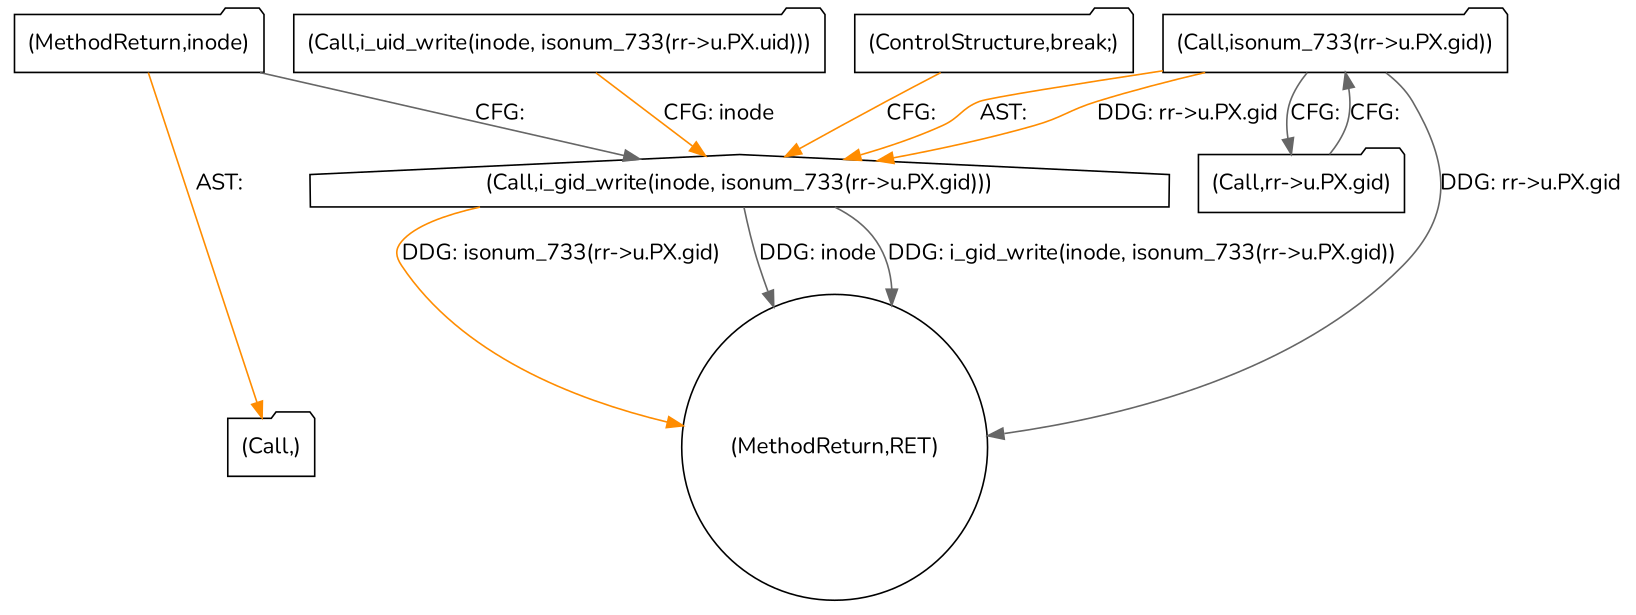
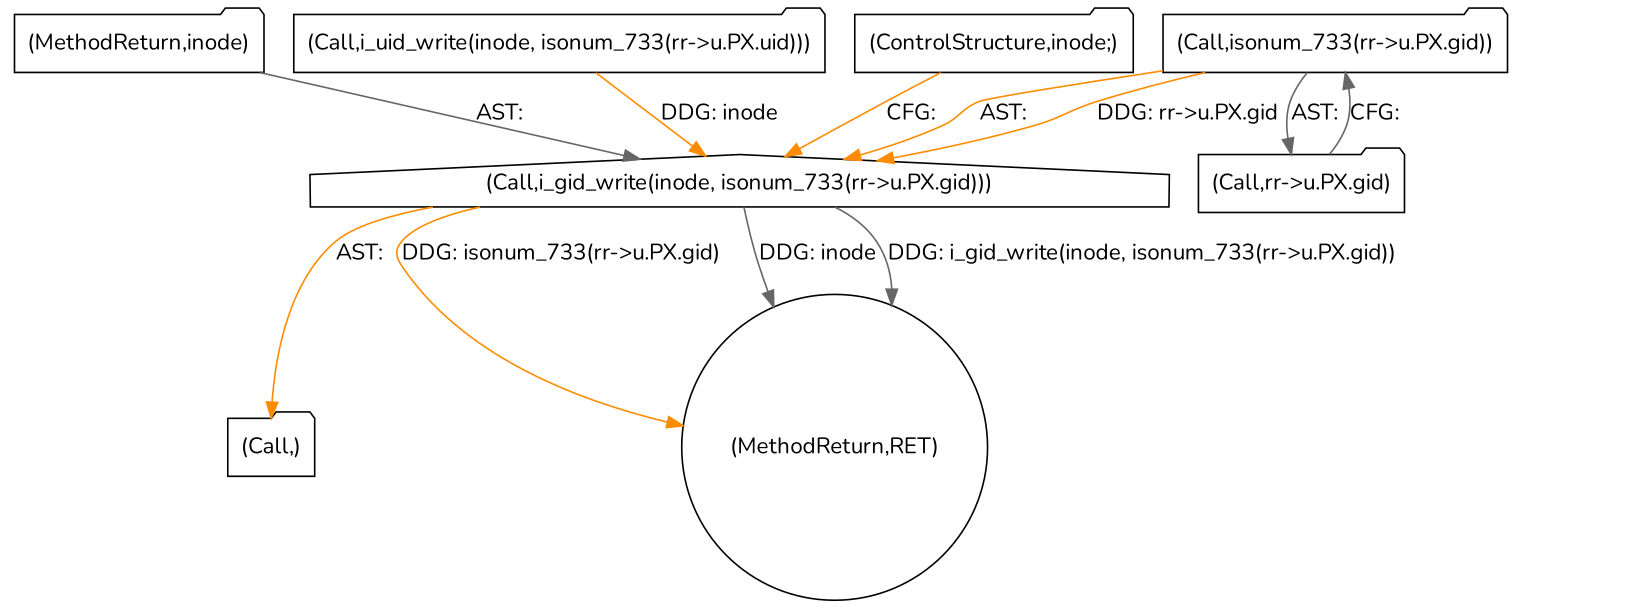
(994, 43) -> (994, 43)
(503, 113) -> (503, 113)
(720, 113) -> (720, 113)
(1318, 113) -> (1318, 113)
(203, 237) -> (312, 269)
(1316, 333) -> none
